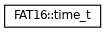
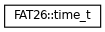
(53, 16) -> (53, 16)
